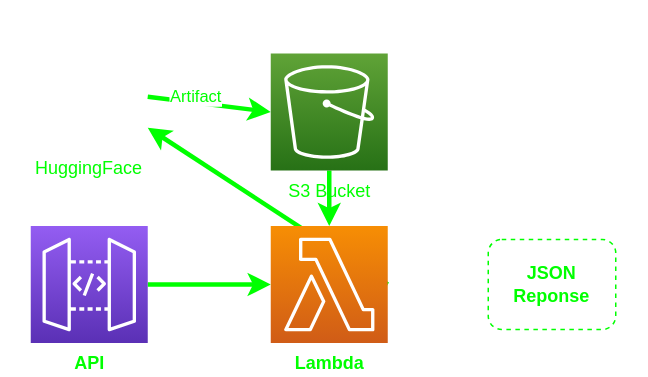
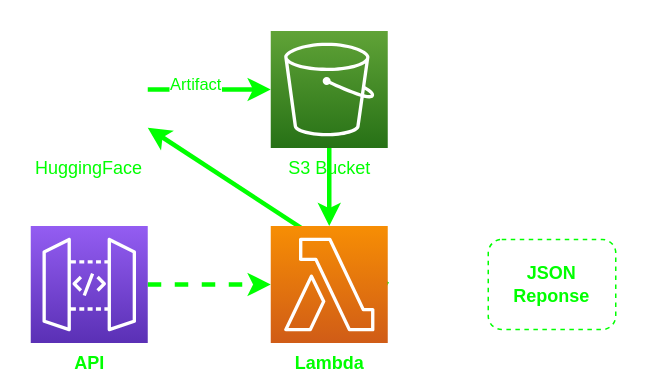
(329, 112) -> (329, 89)
(167, 284) -> (167, 284)
